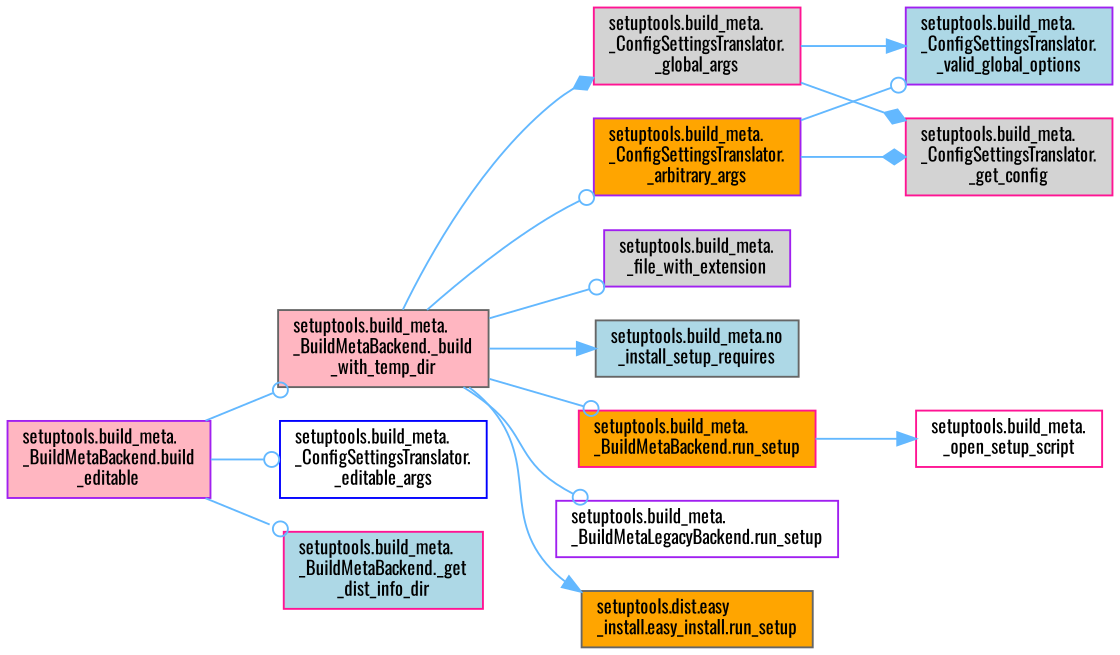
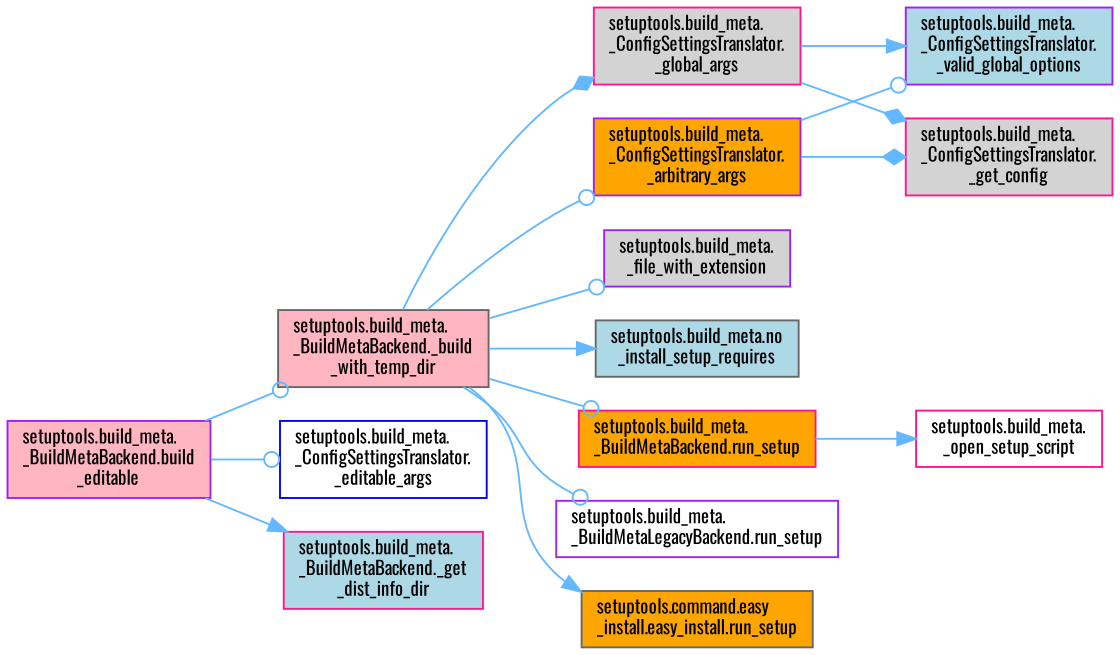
(238, 511) -> (238, 511)
(697, 619) -> (697, 619)
